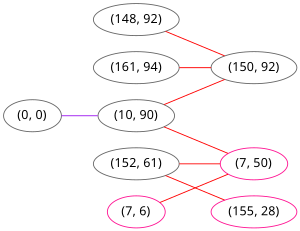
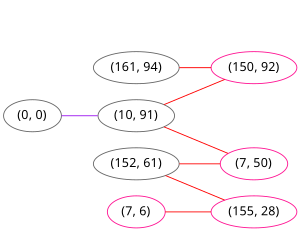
(136, 20) -> none
(254, 68) -> (254, 68)
(136, 116) -> (136, 116)
(187, 191) -> (188, 212)
